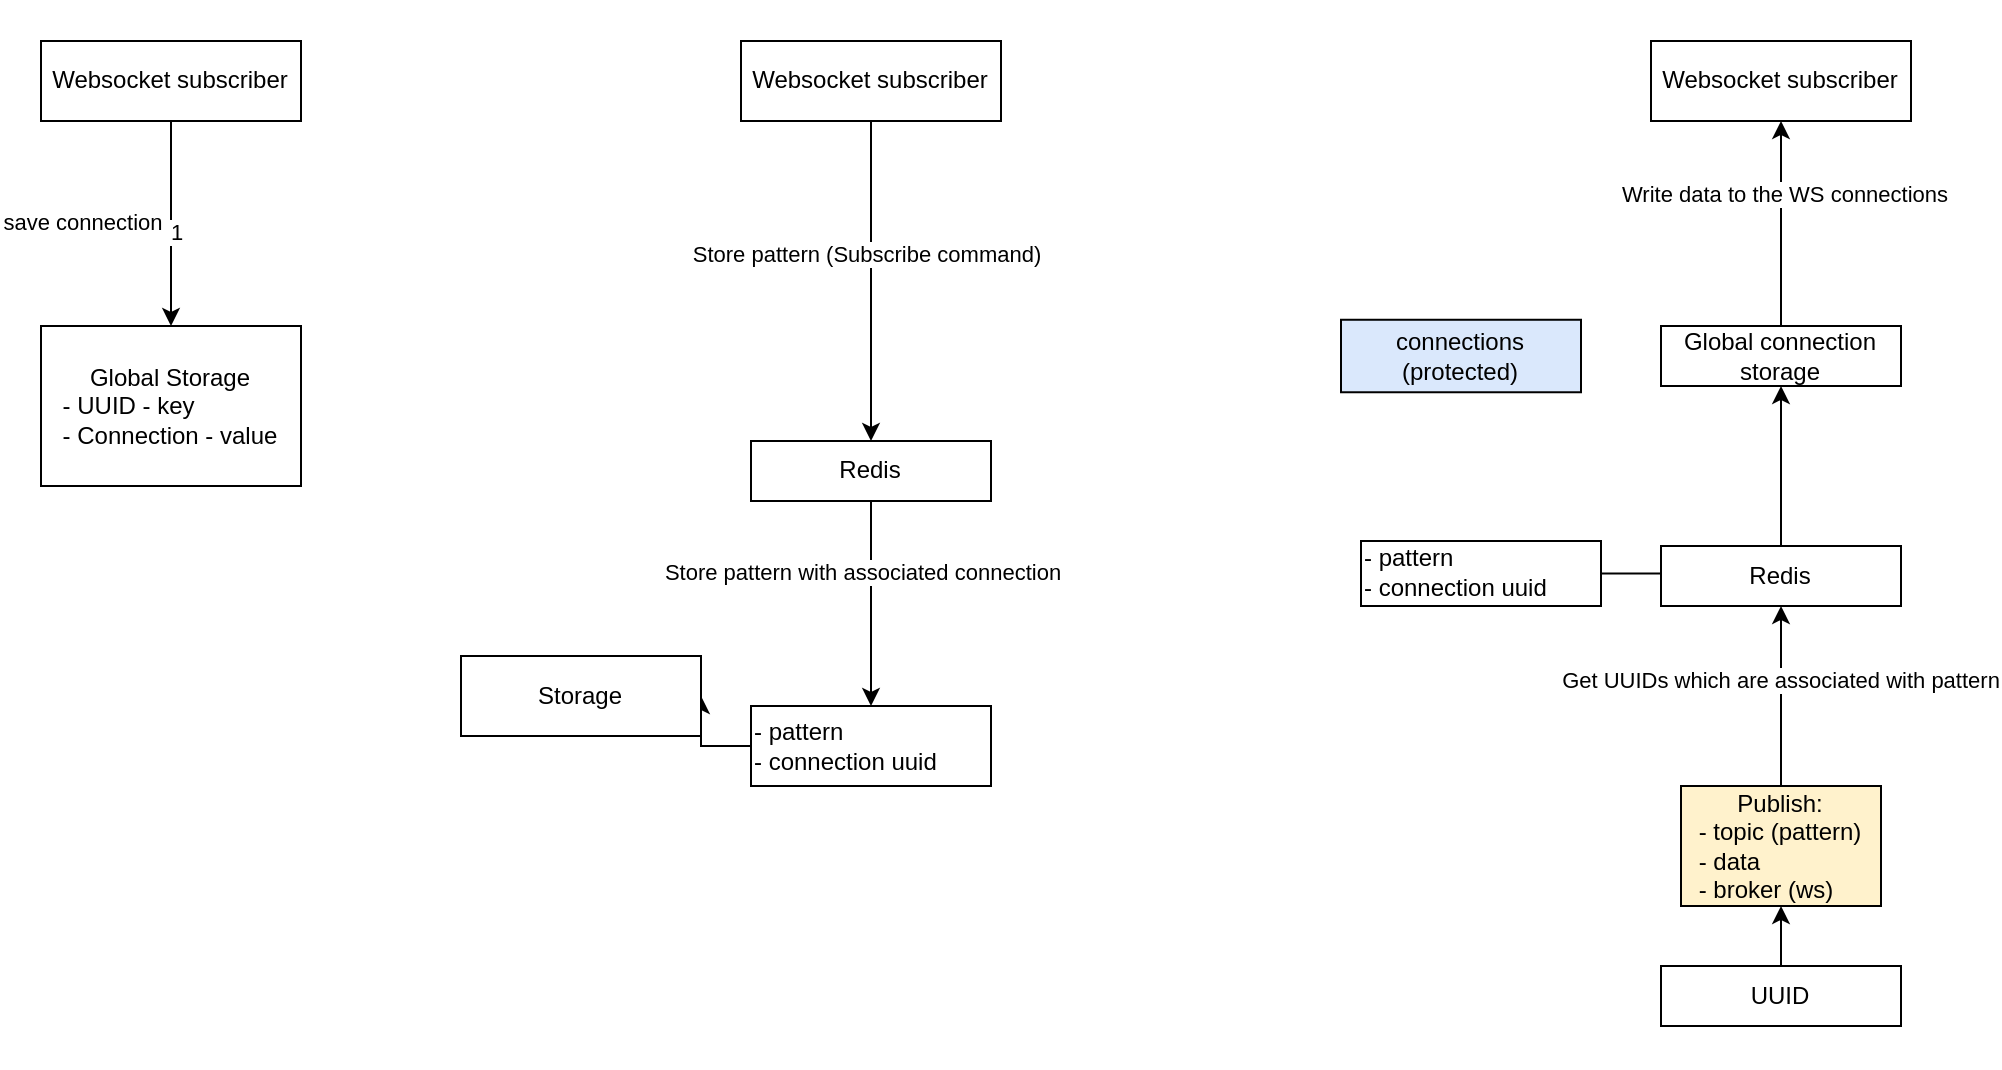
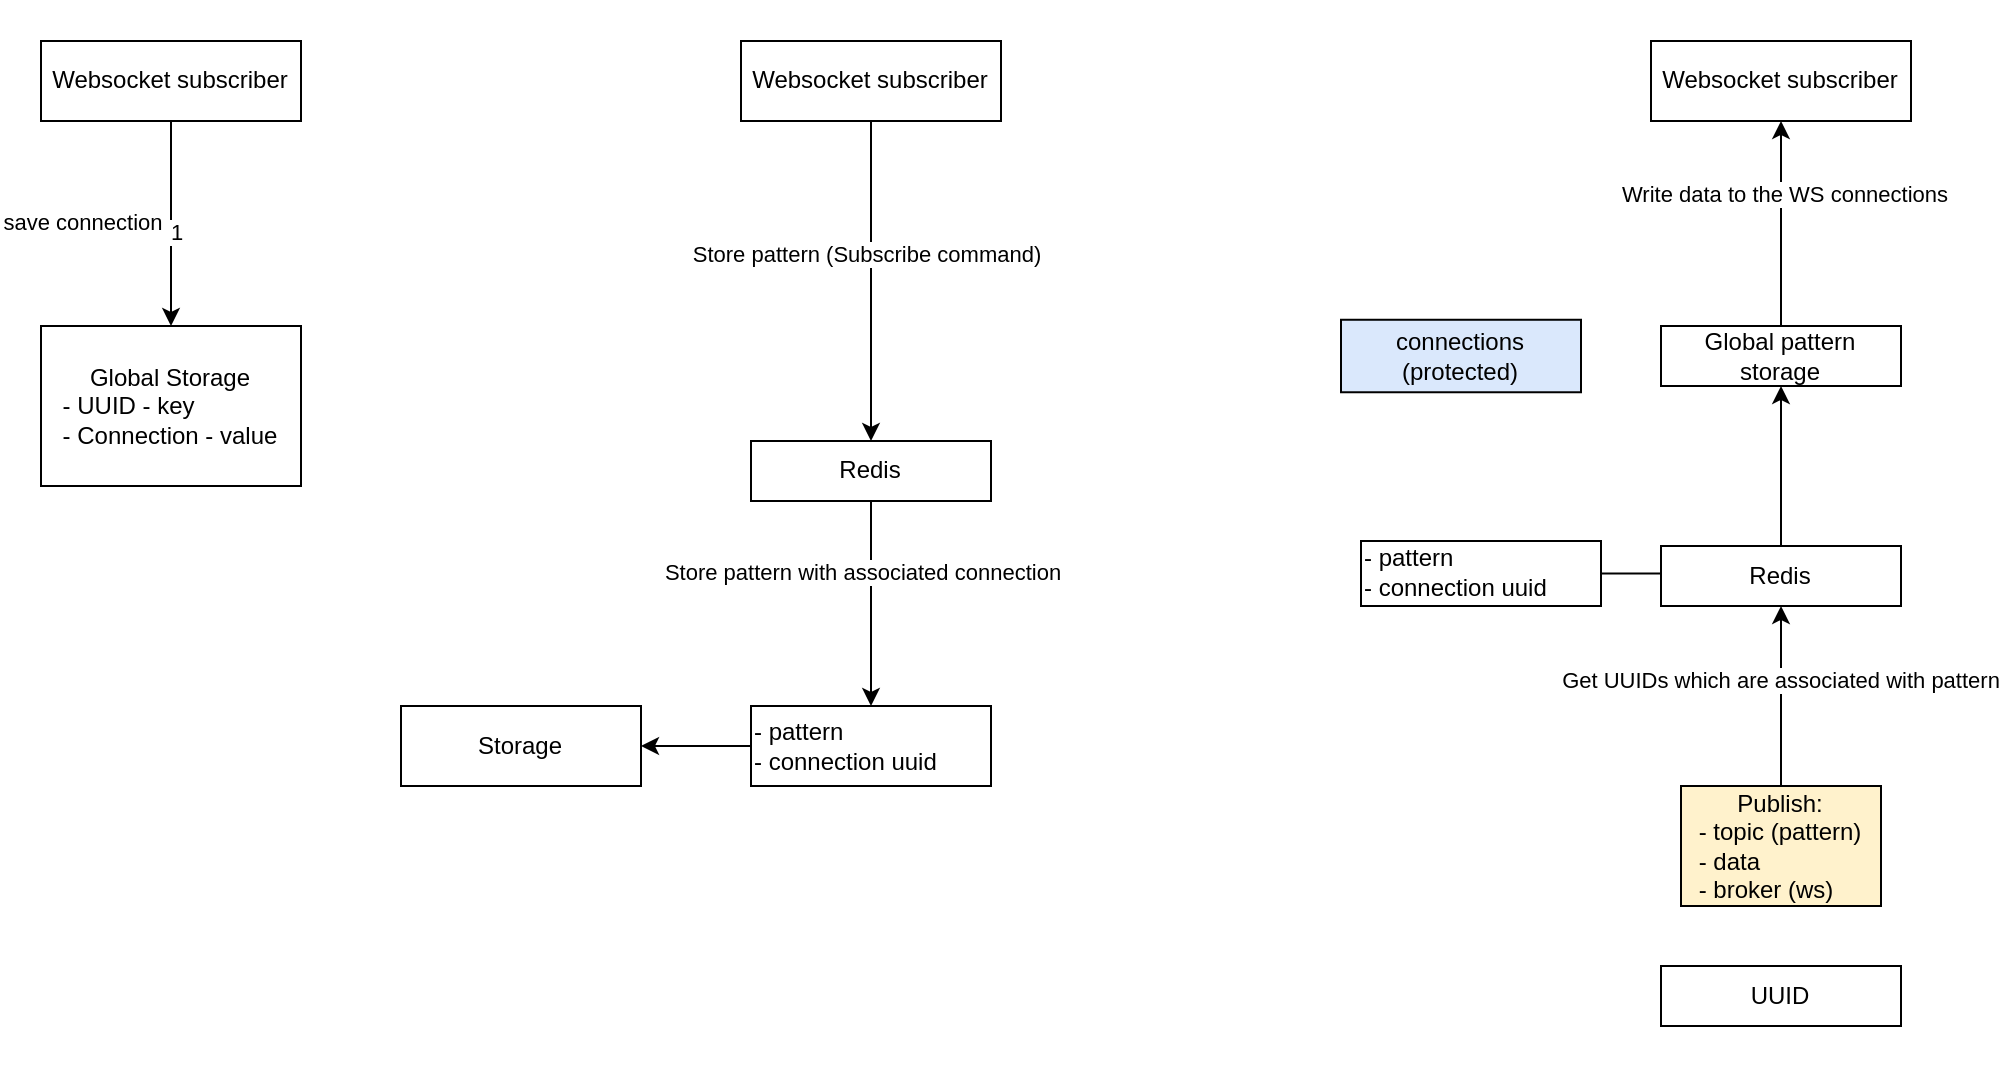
(1781, 357) -> (1781, 357)
(581, 696) -> (521, 746)
(1781, 943) -> none
